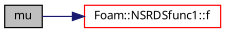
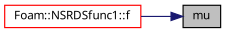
(57, 16) -> (156, 16)
